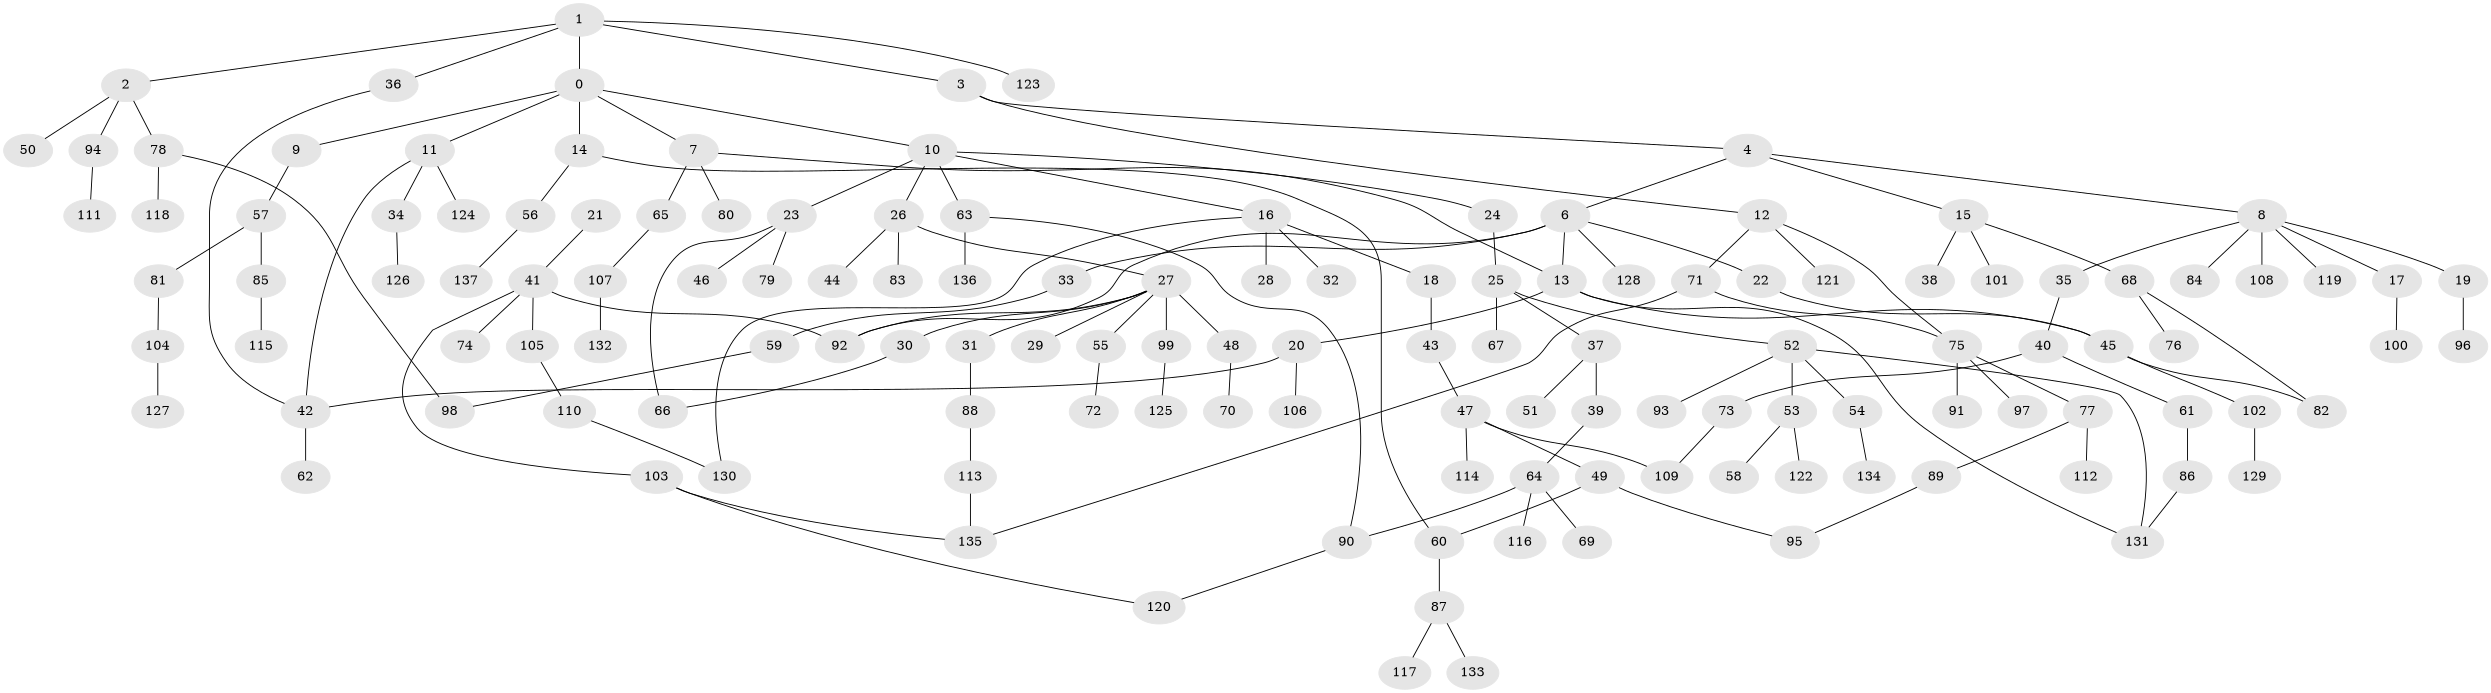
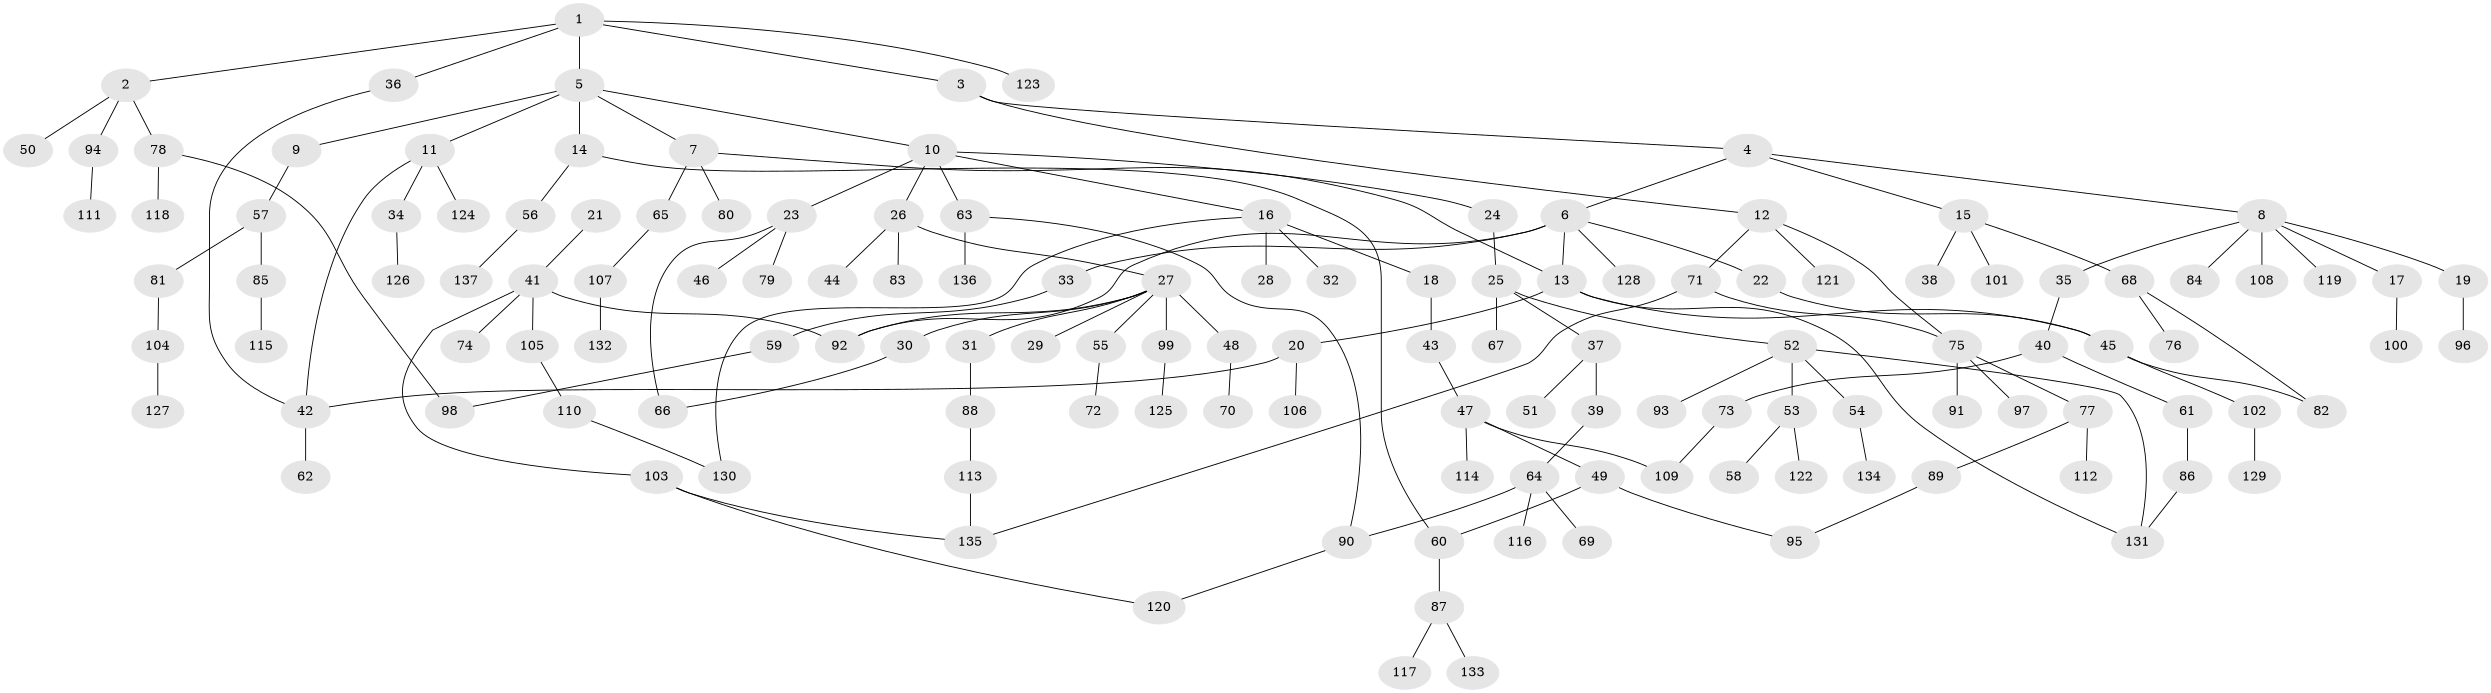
(580, 85) -> (580, 85)
